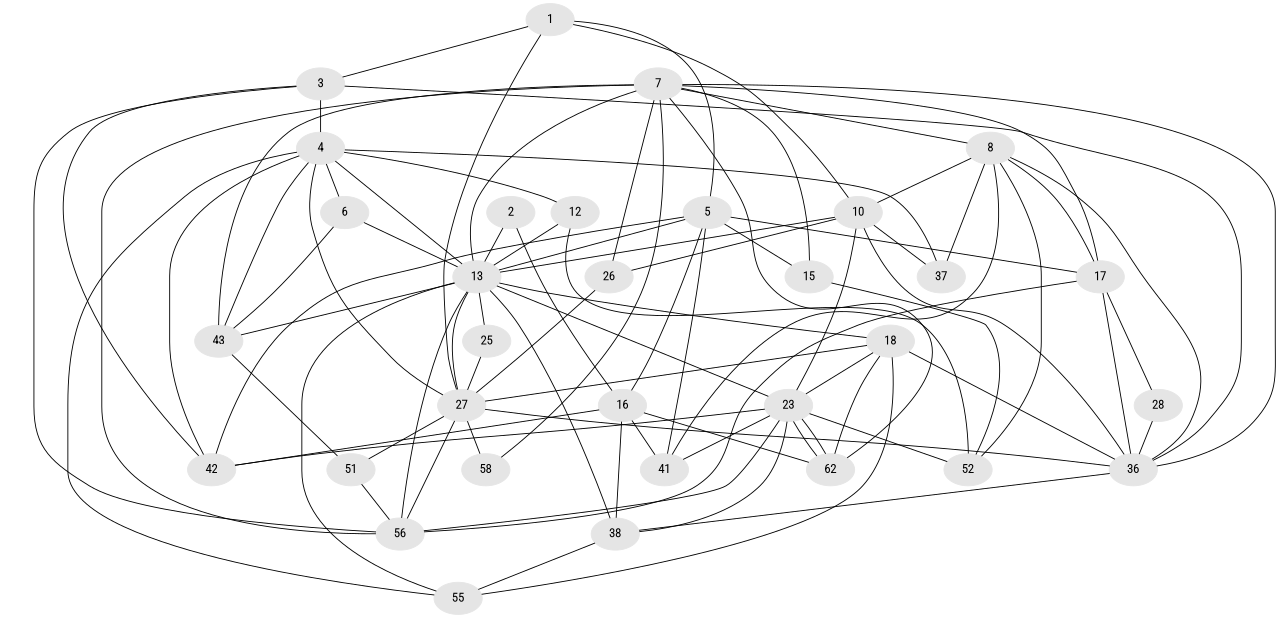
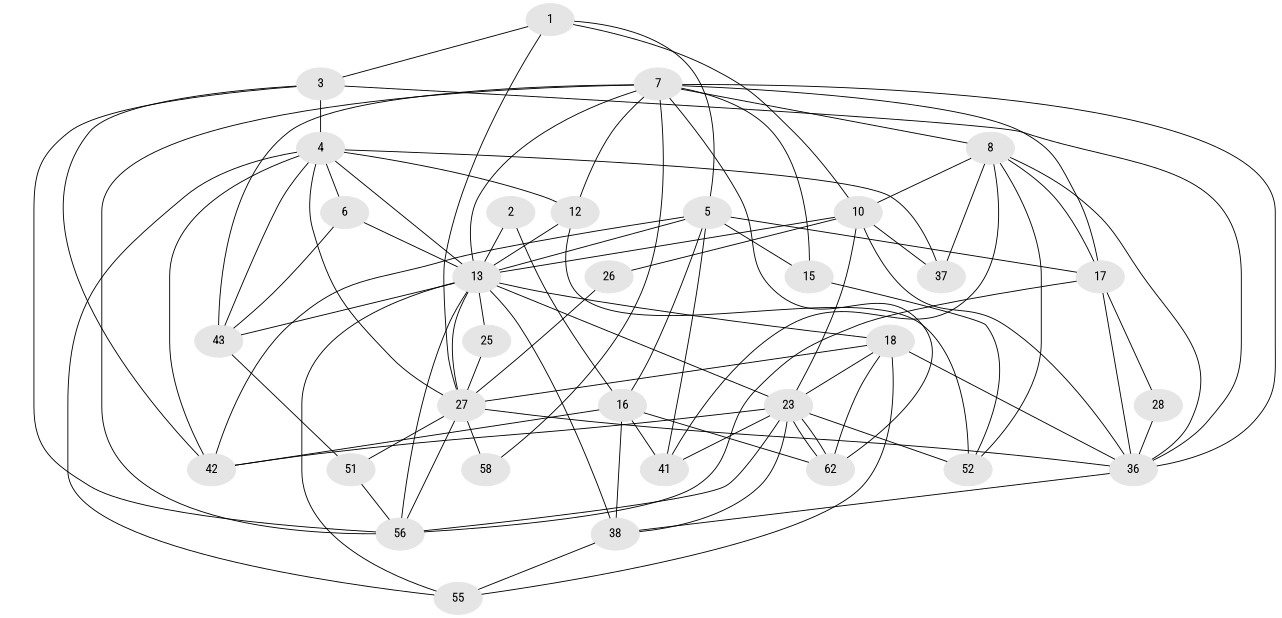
(633, 180) -> (605, 142)
